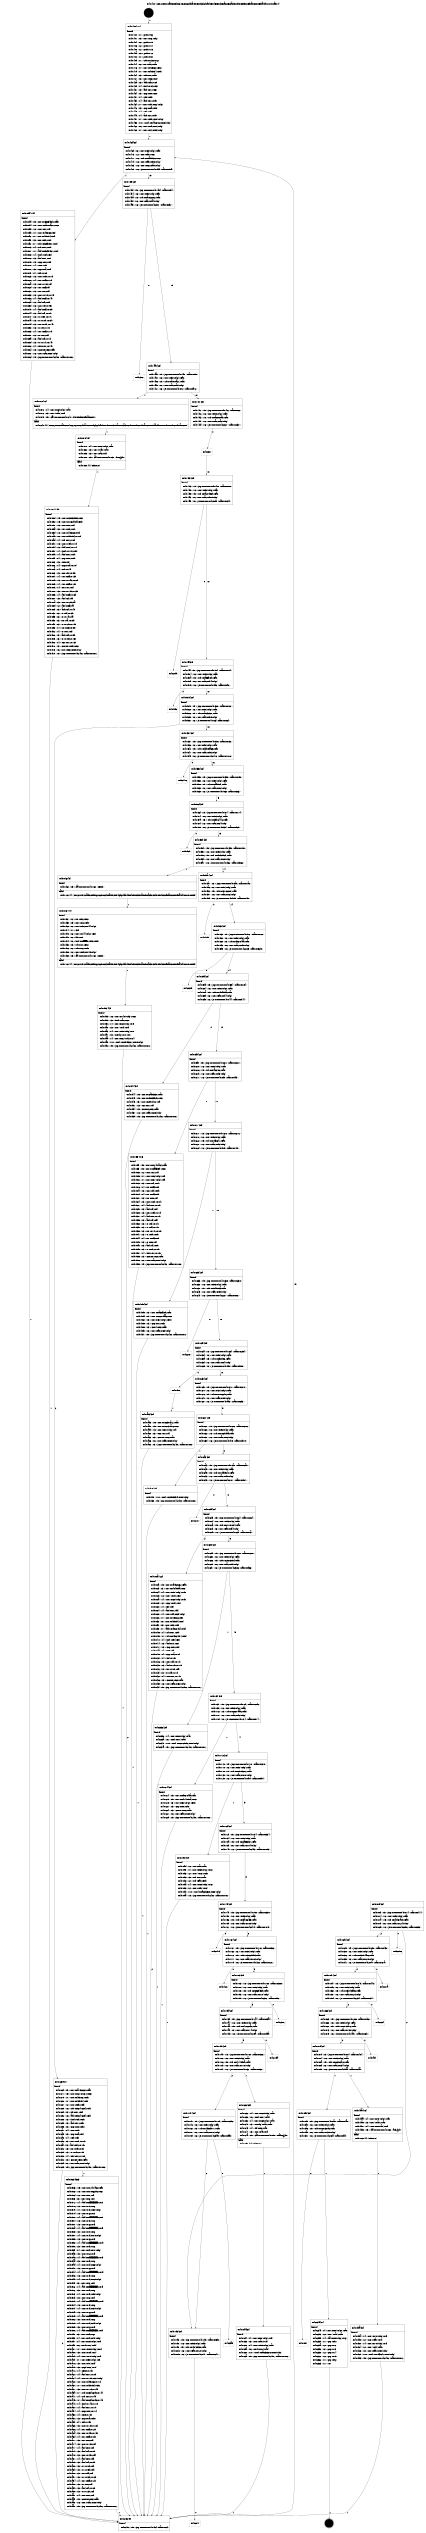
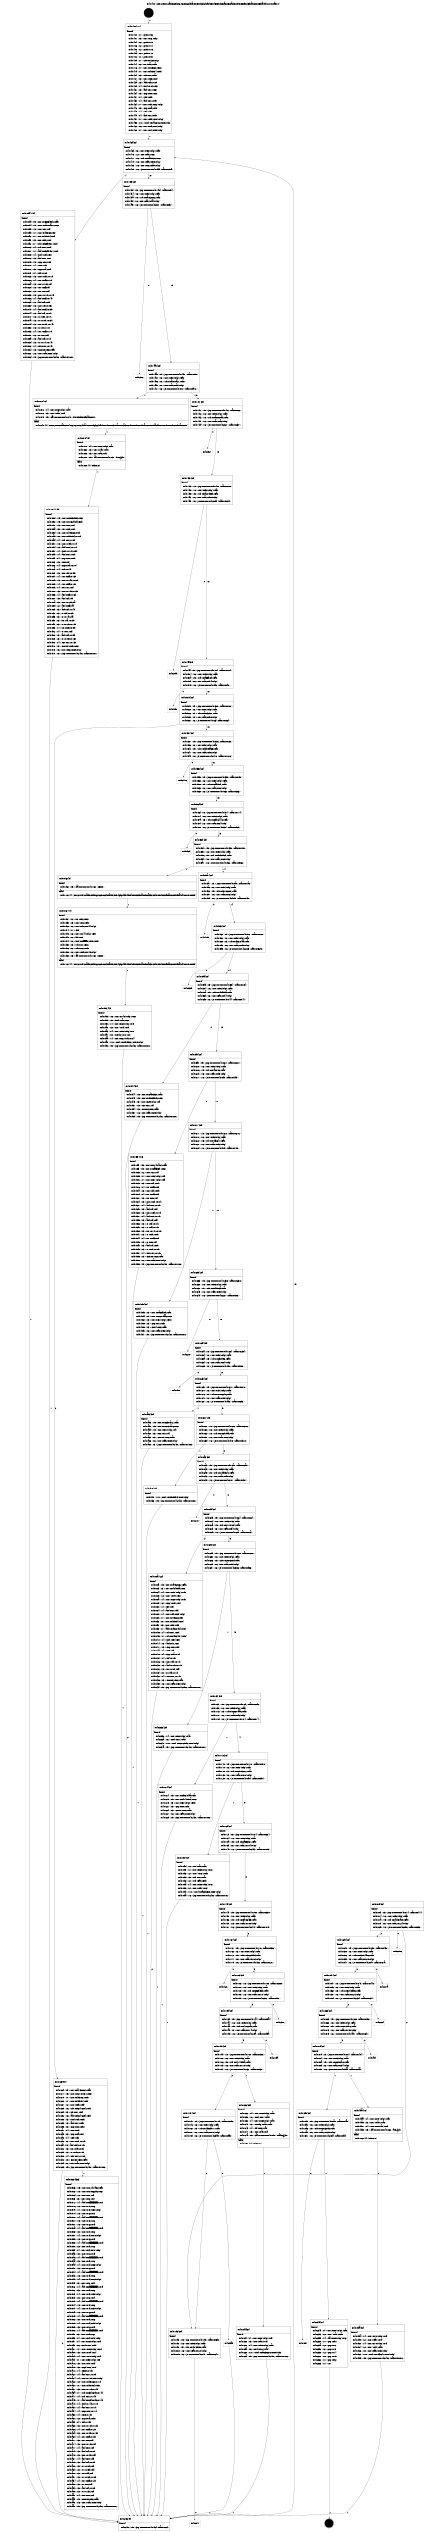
(207, 465) -> (215, 451)
(218, 798) -> (218, 798)
(173, 1402) -> (197, 1408)
(215, 1952) -> none
(118, 2513) -> (234, 2455)
